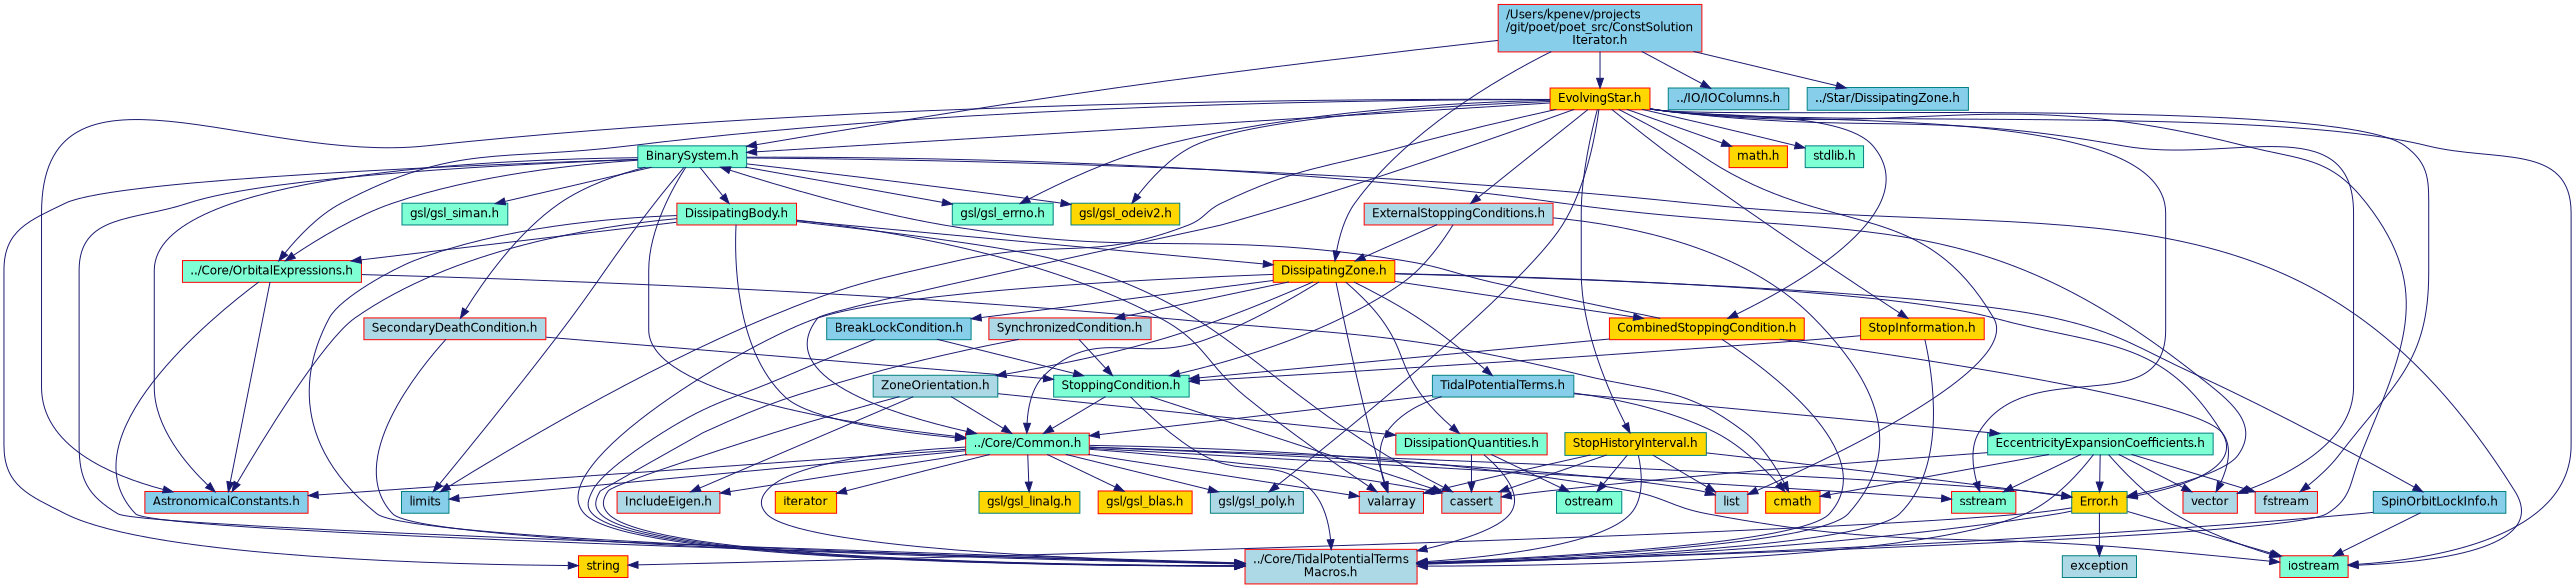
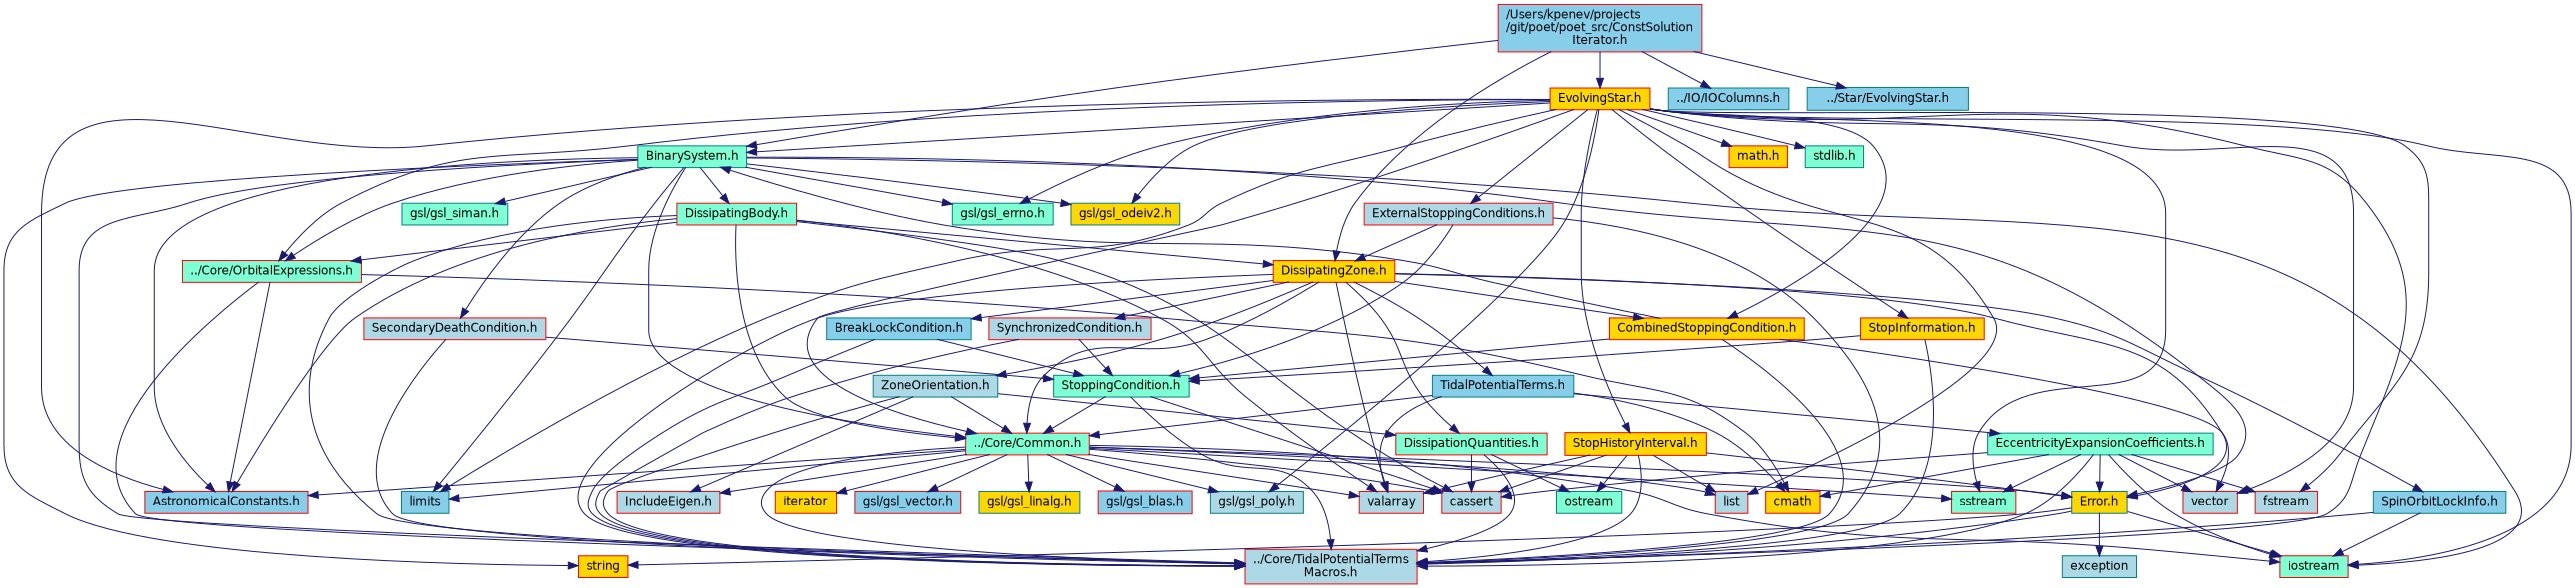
(1888, 99) -> (1888, 99)
(1636, 444) -> (1636, 444)
none -> (908, 502)
(1145, 502) -> (1145, 502)
